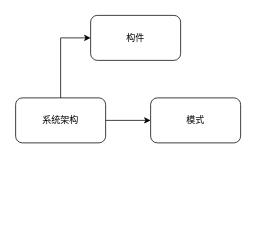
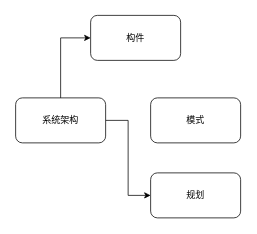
(137, 120) -> none
none -> (135, 195)
none -> (195, 195)
